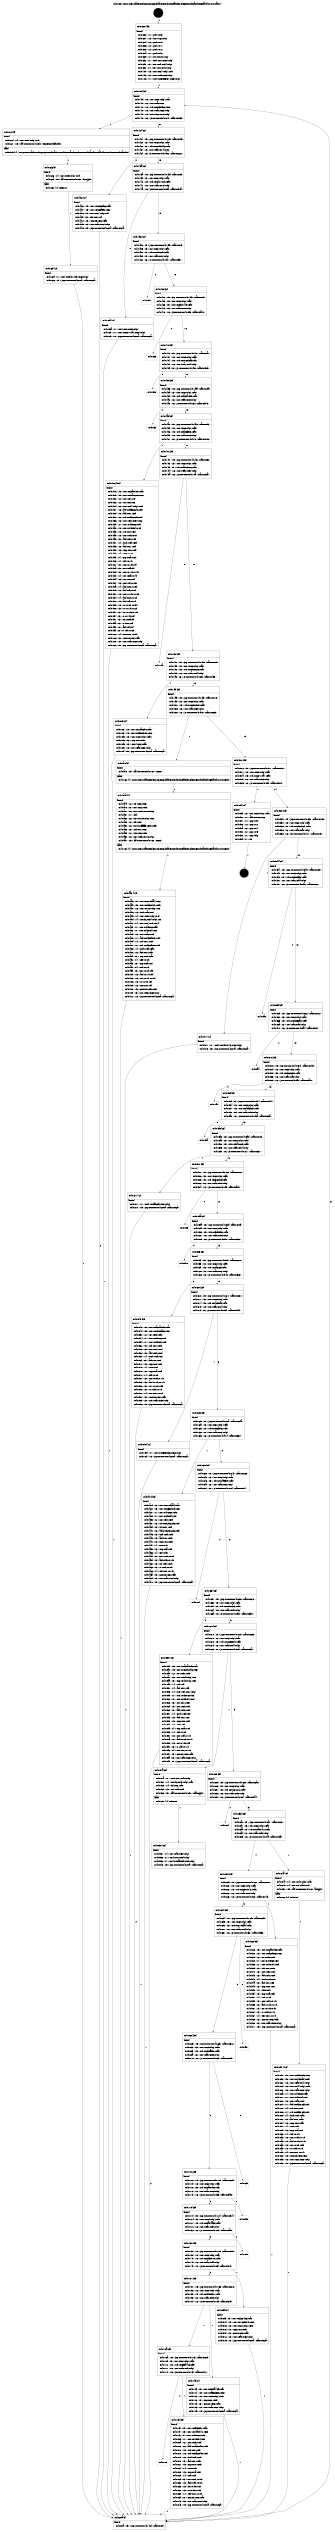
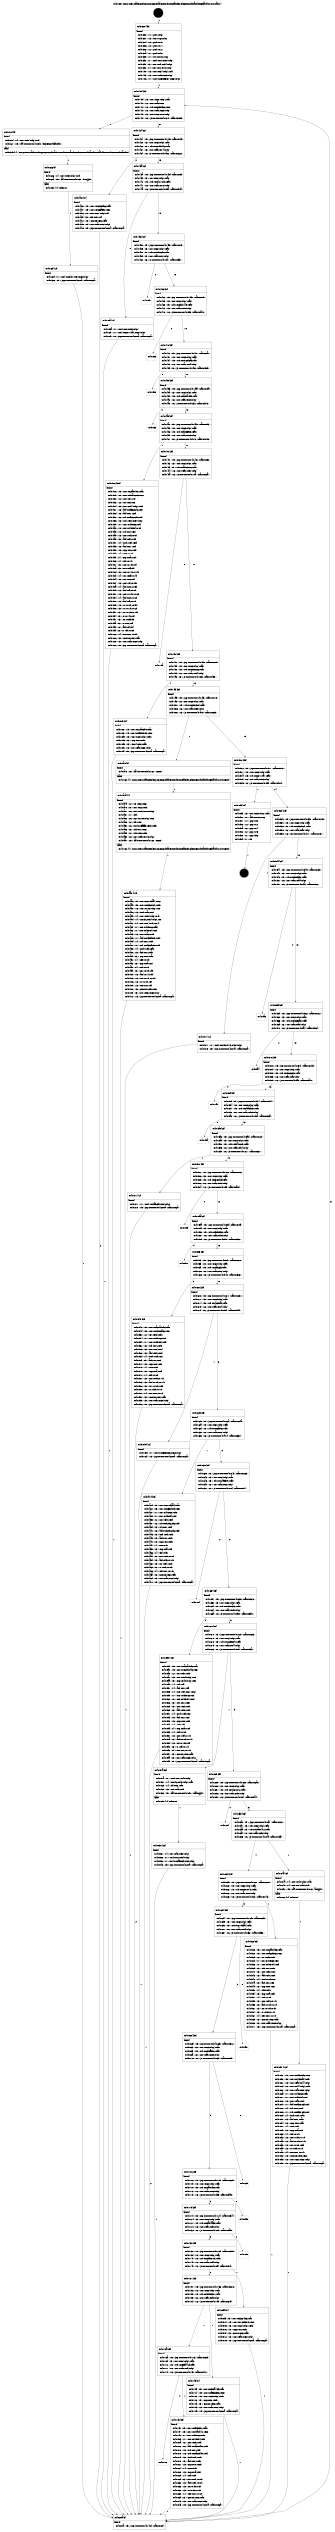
none -> (155, 2190)
